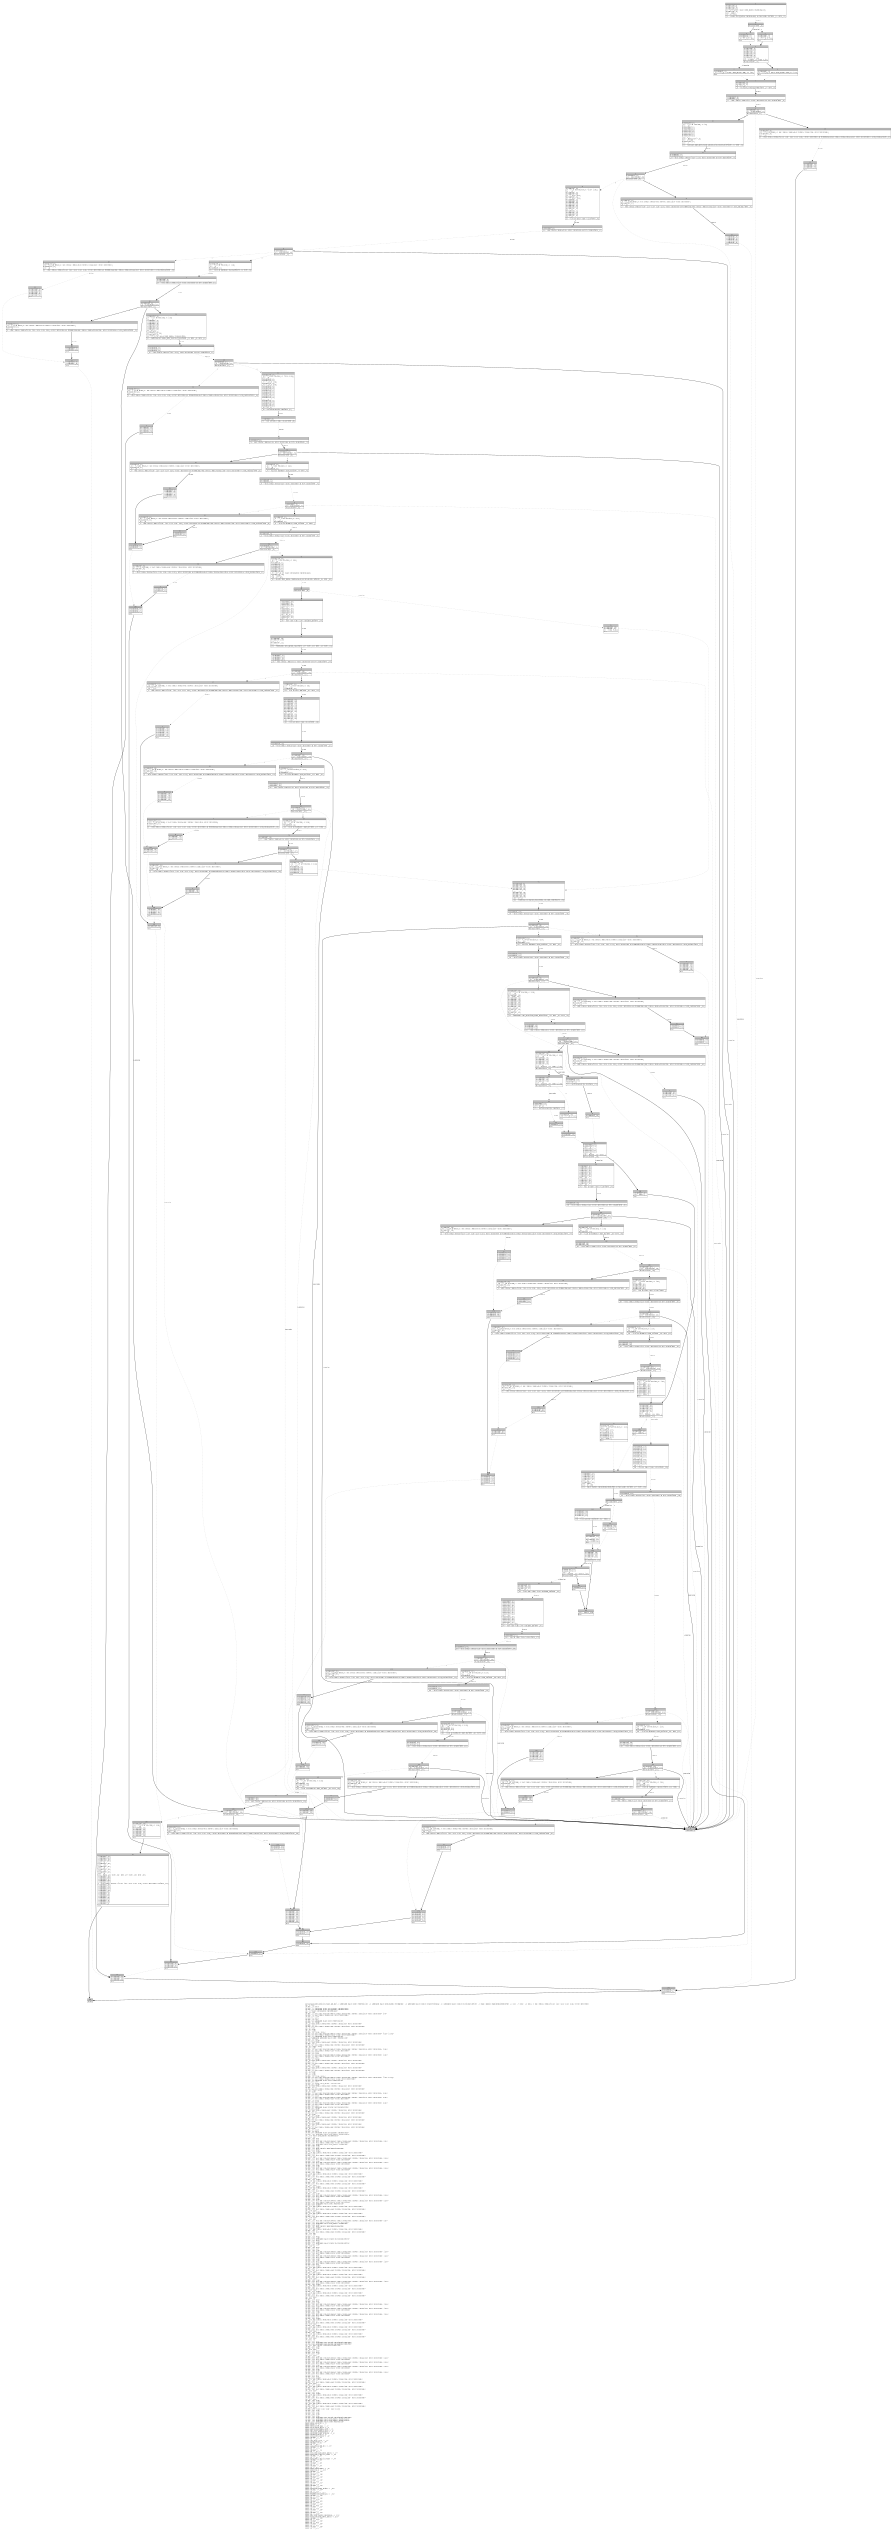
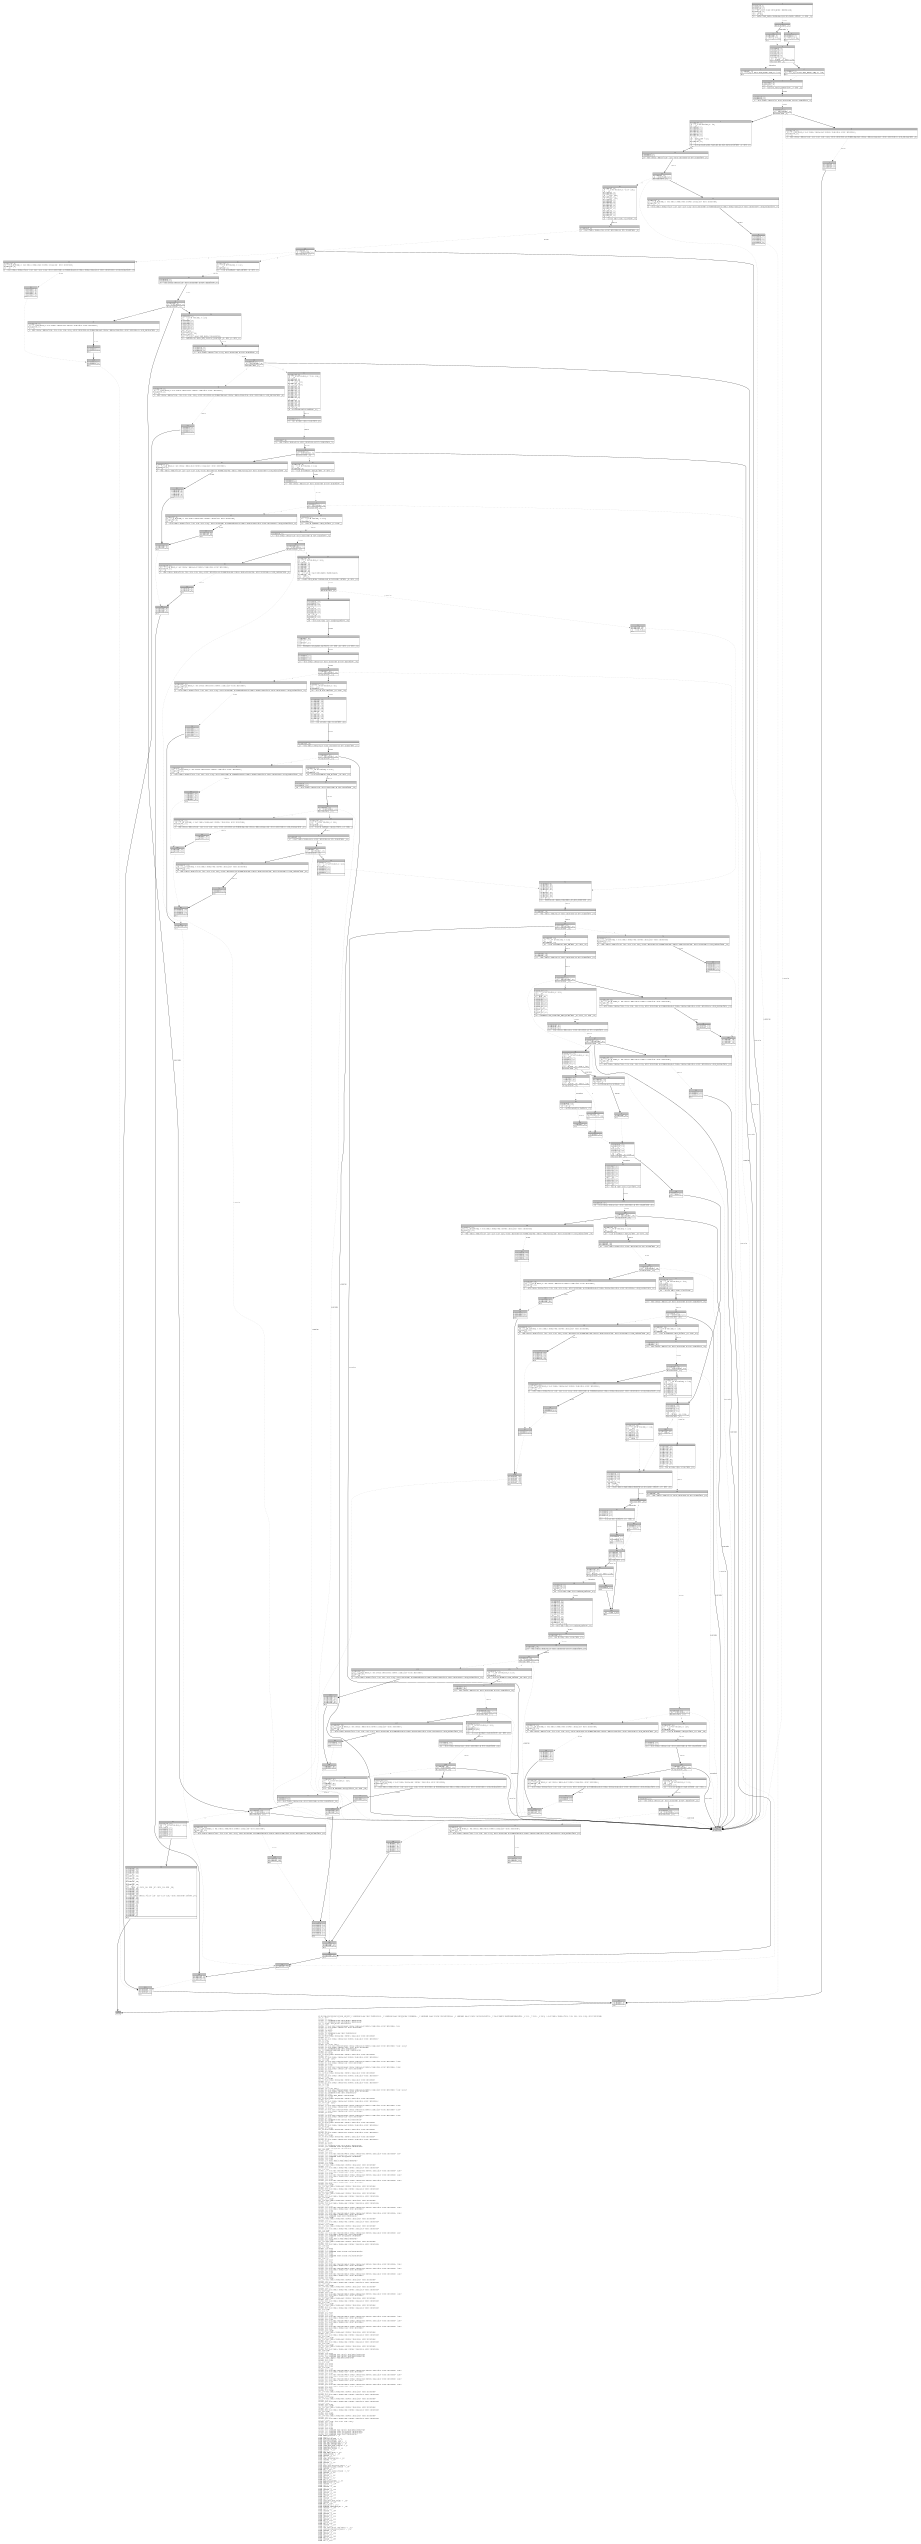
(432, 1880) -> none
